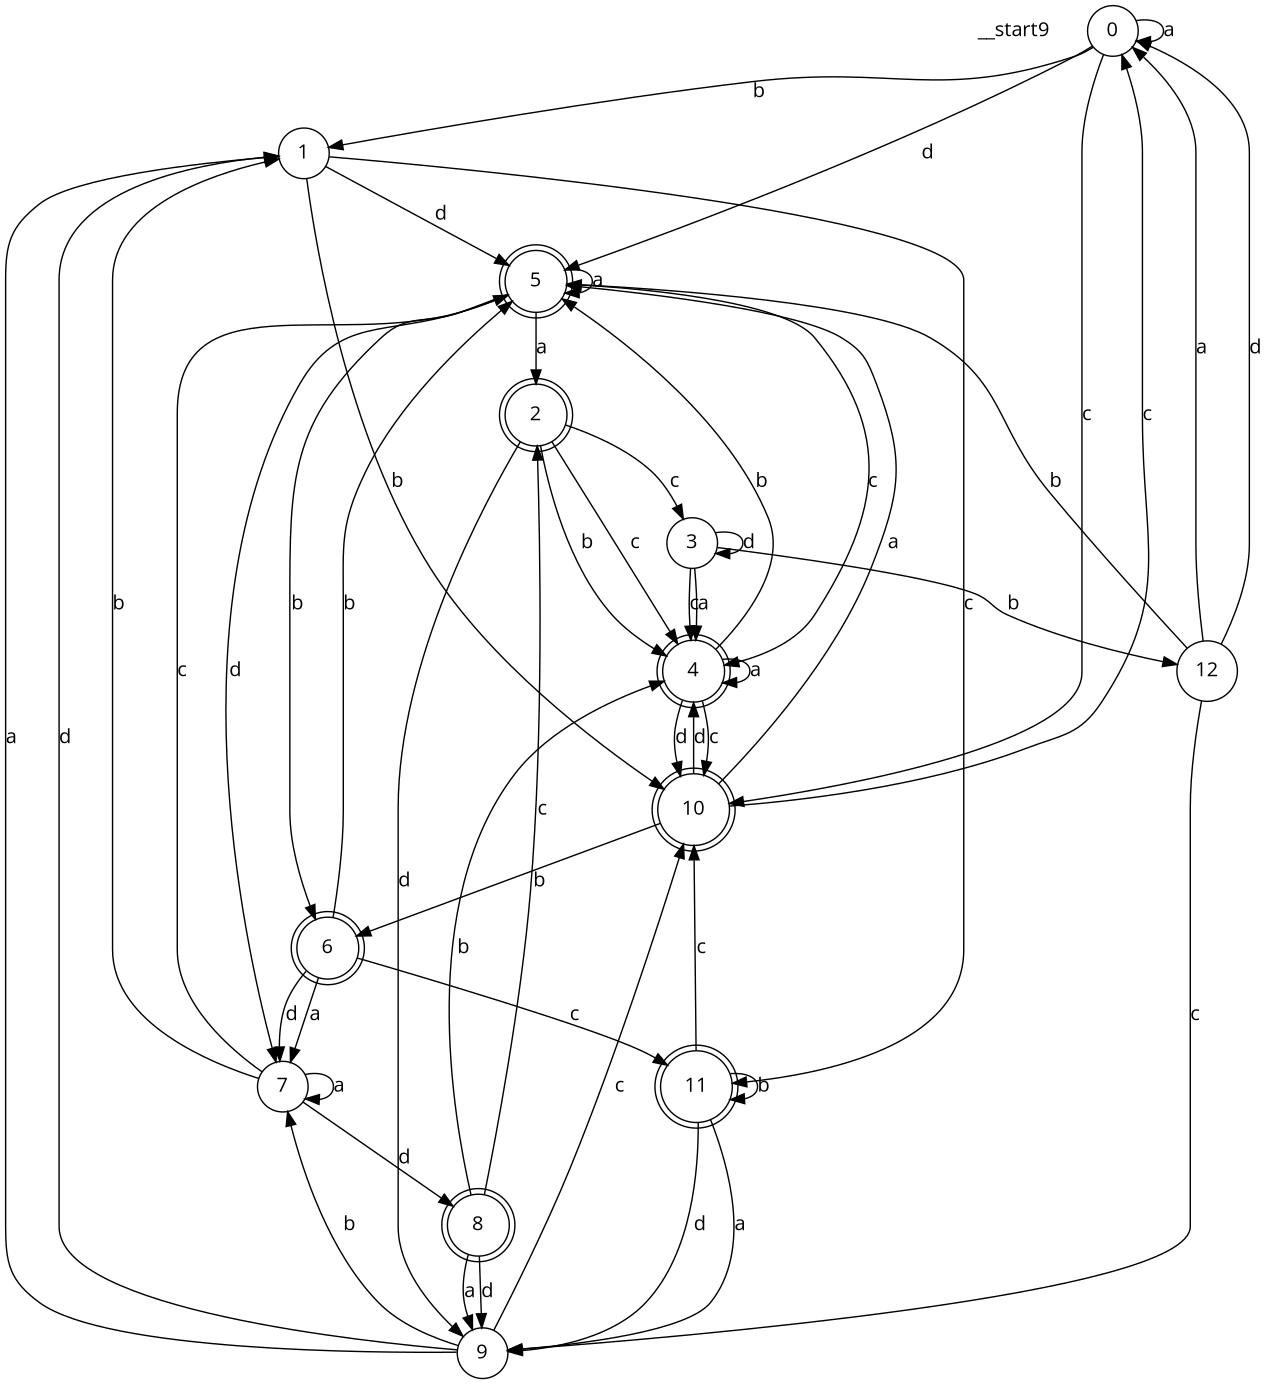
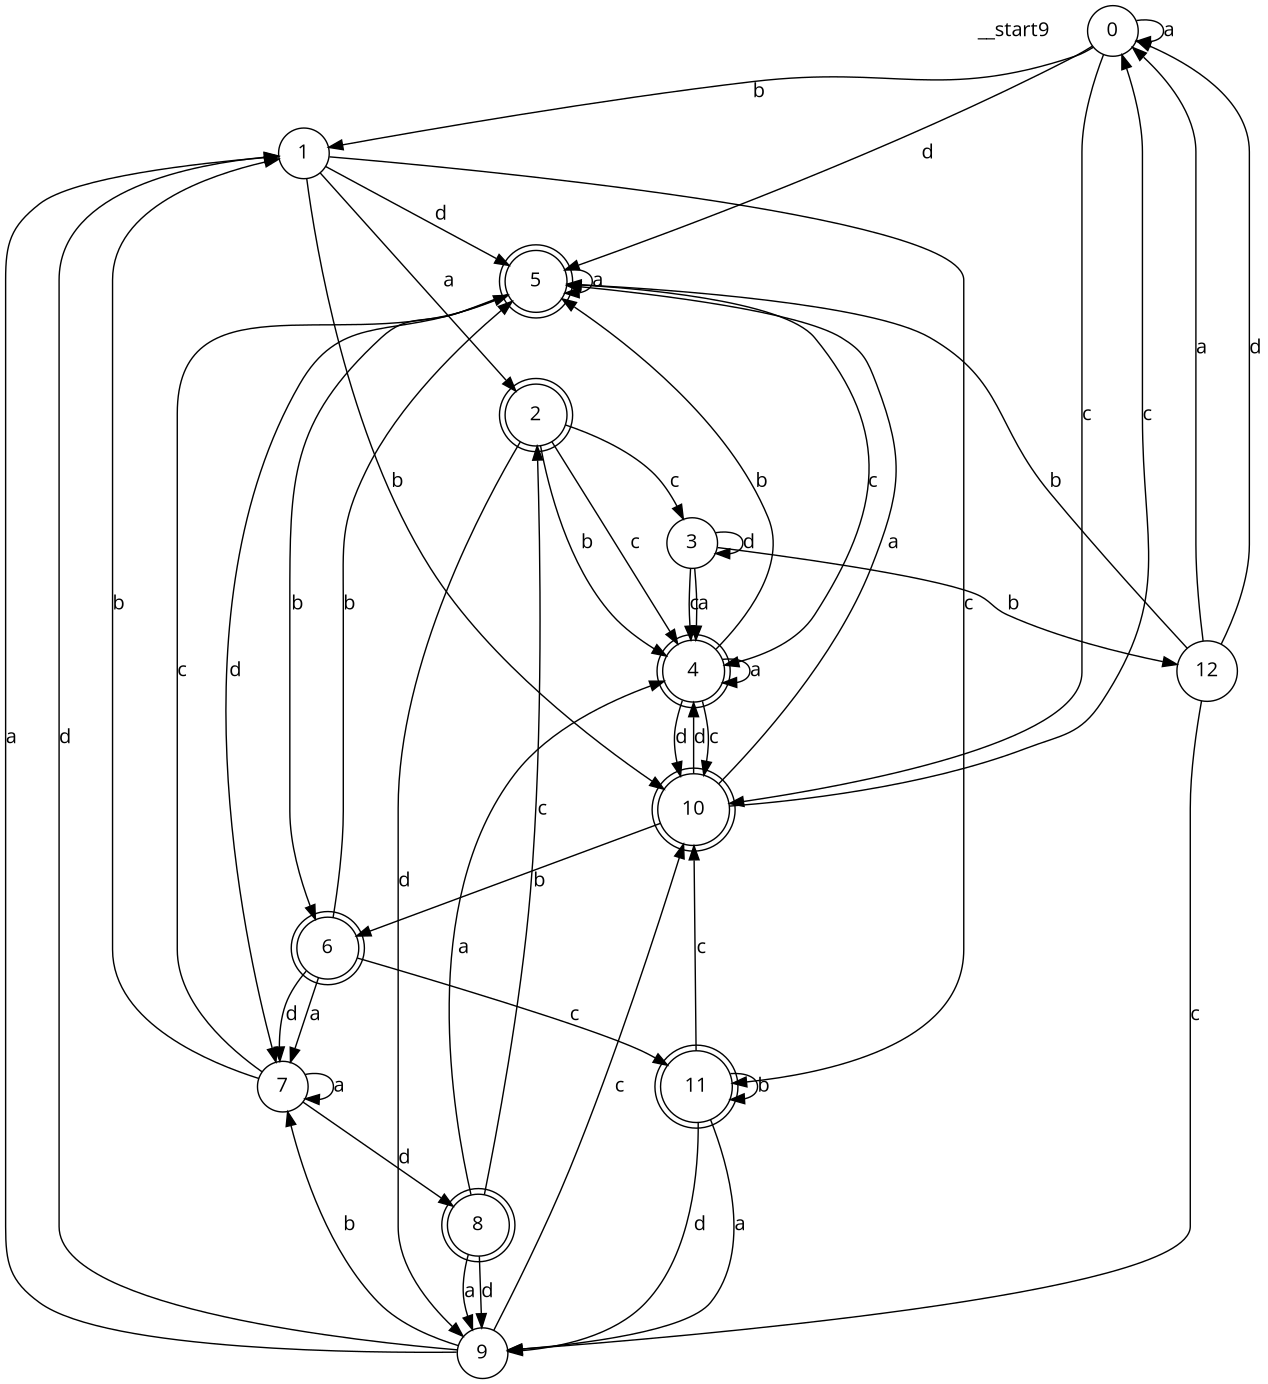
(536, 341) -> (413, 277)
(464, 948) -> (464, 948)
